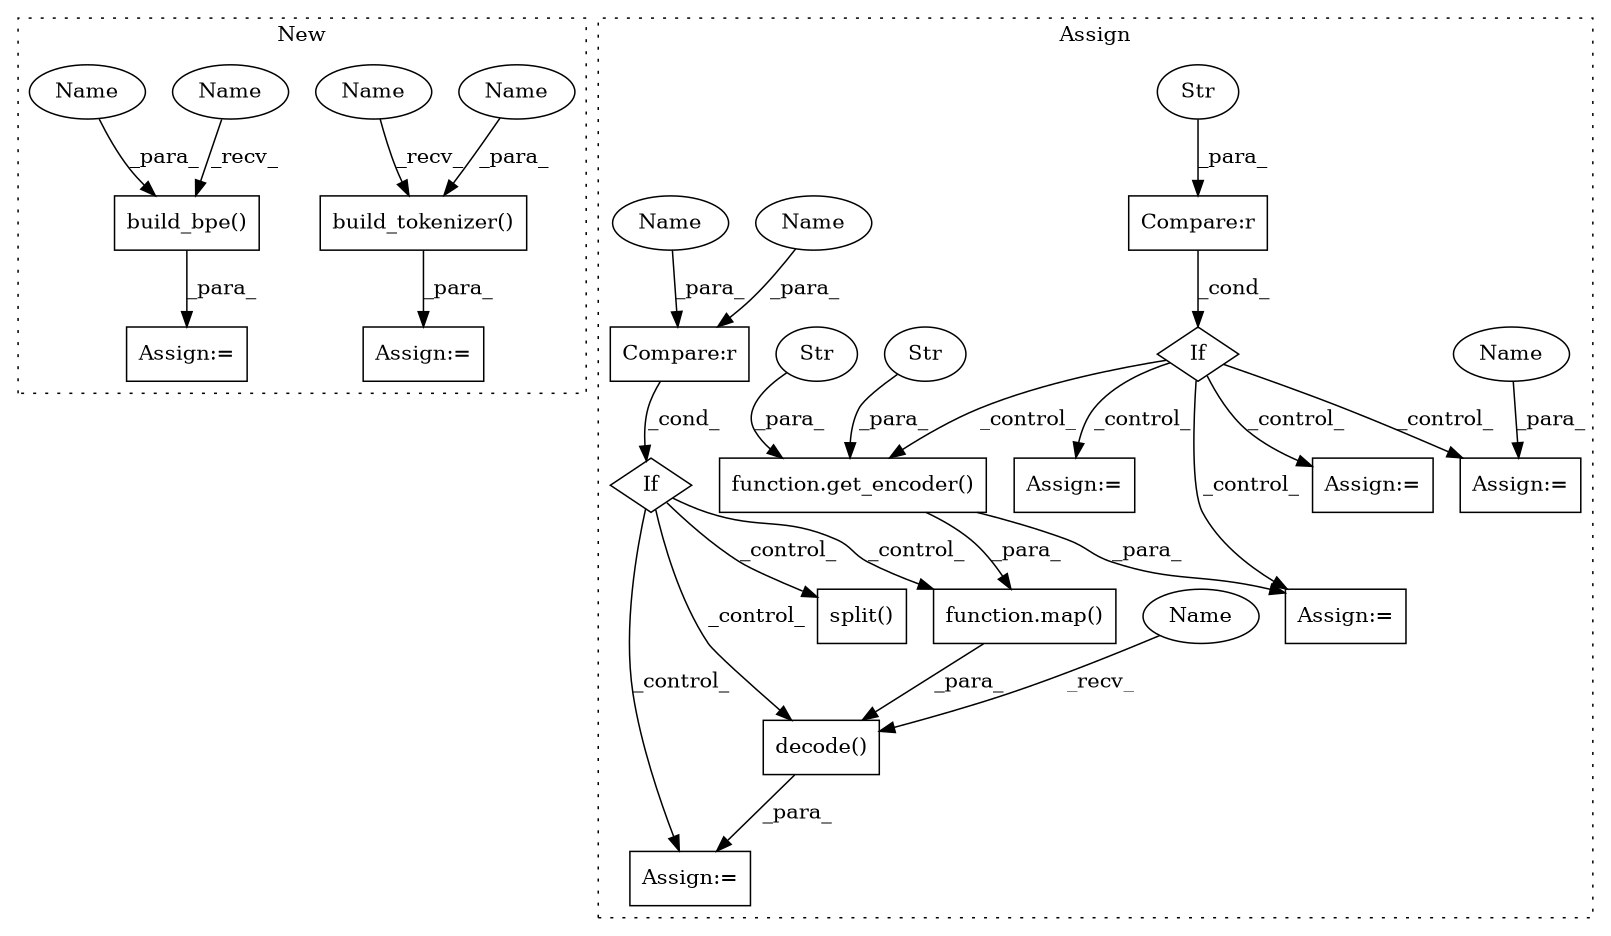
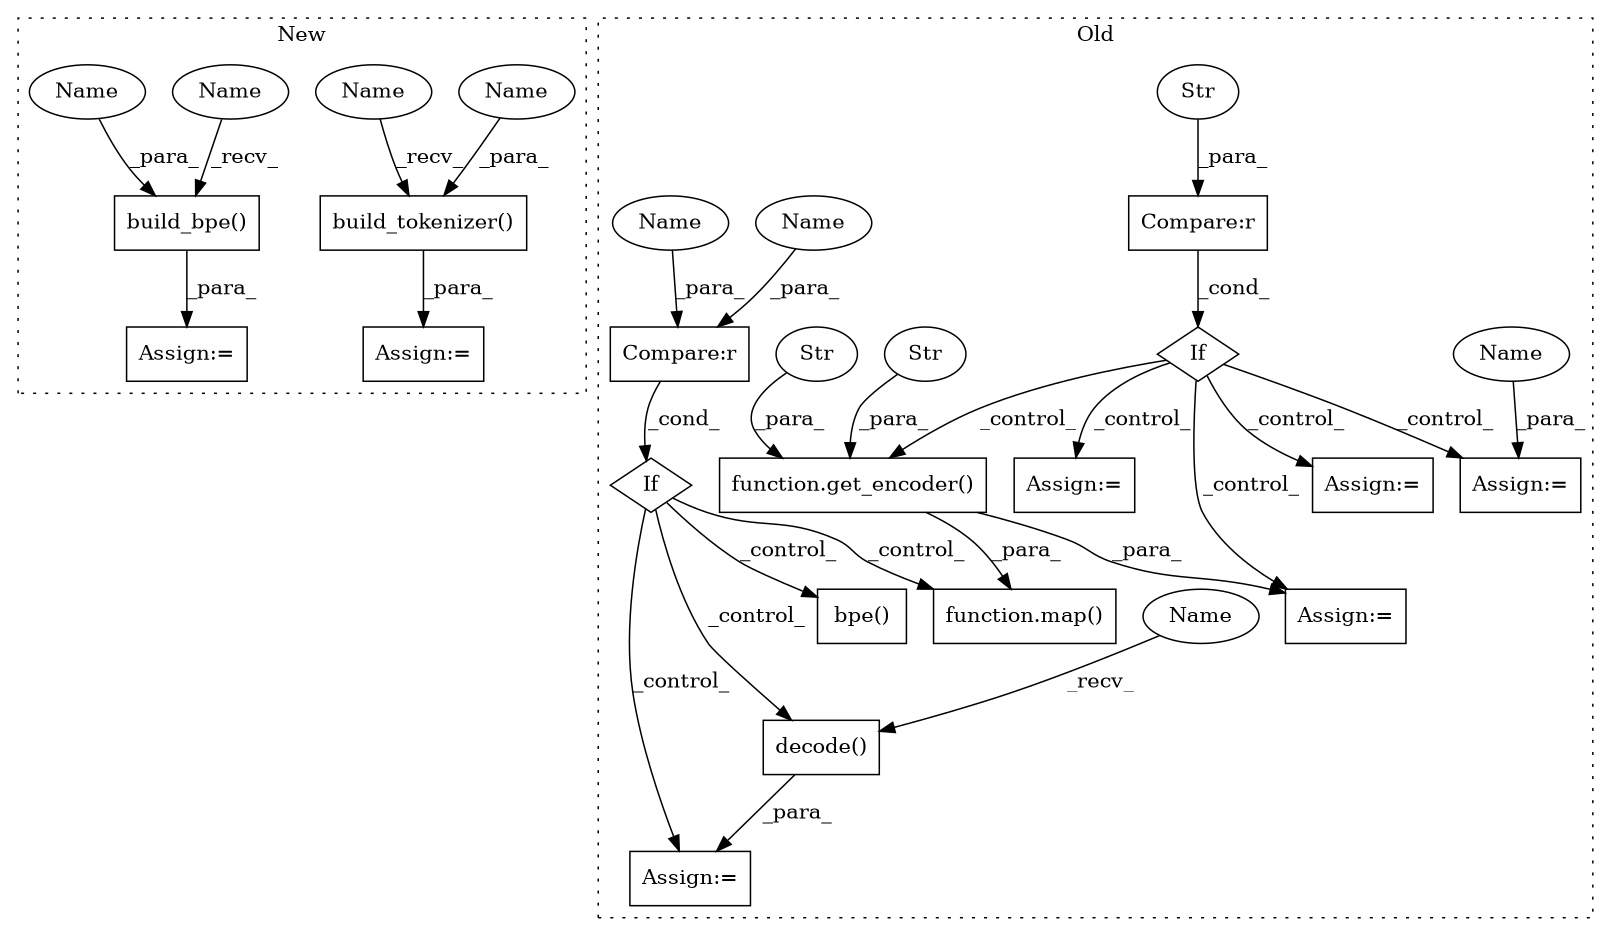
(1096, 35) -> (1096, 35)
(862, 616) -> (862, 616)
(929, 678) -> none
